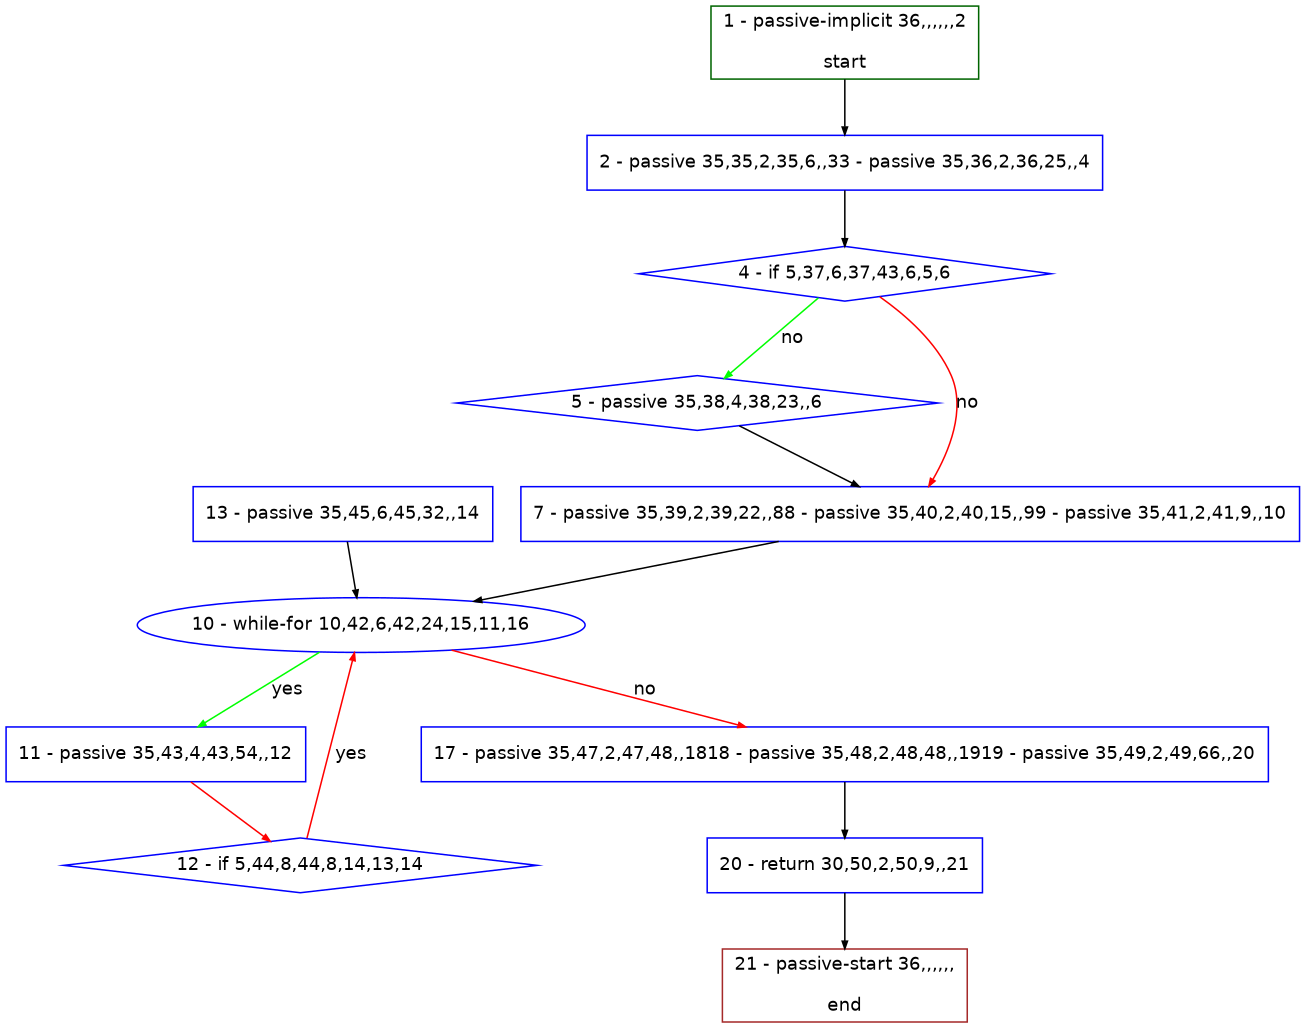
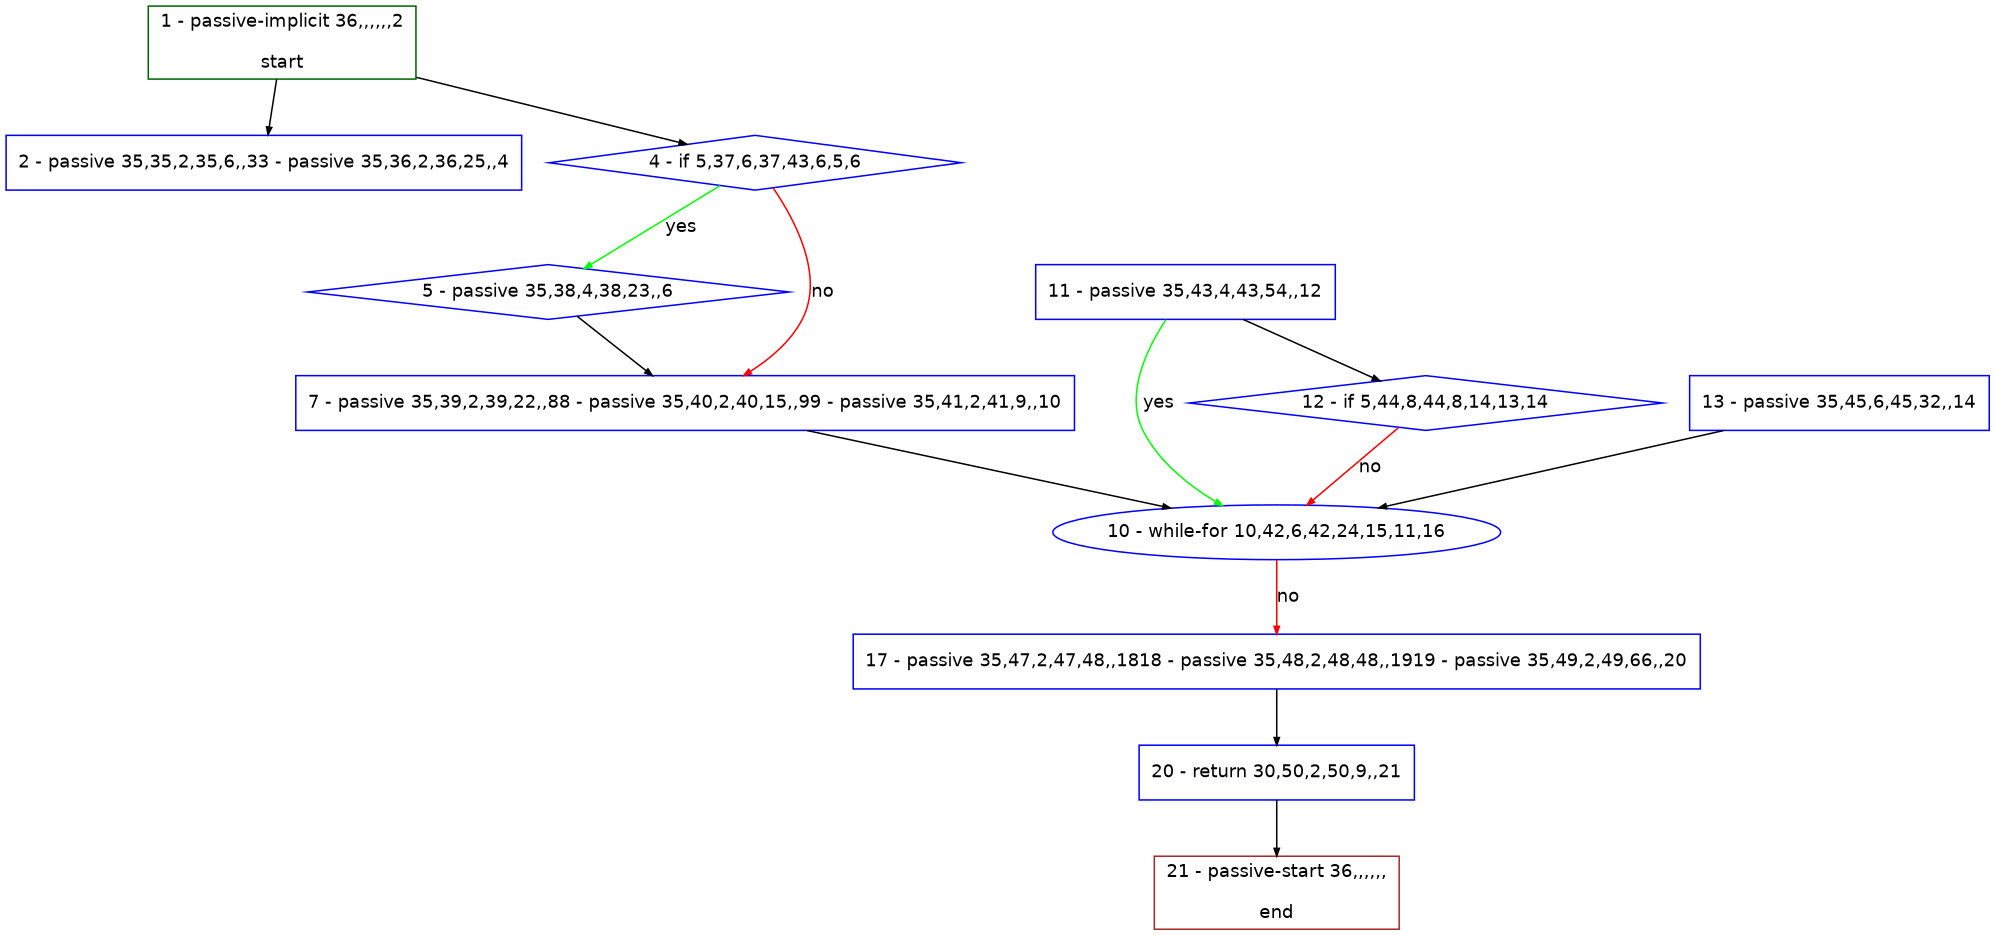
(845, 214) -> (548, 110)
(793, 338) -> (681, 227)
(262, 687) -> (1140, 423)
(351, 754) -> (1371, 468)
(227, 809) -> (1308, 349)
